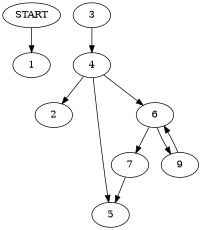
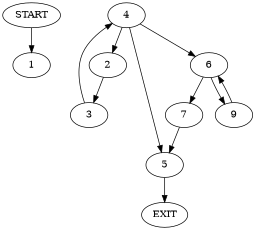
none -> (100, 87)
none -> (165, 215)
